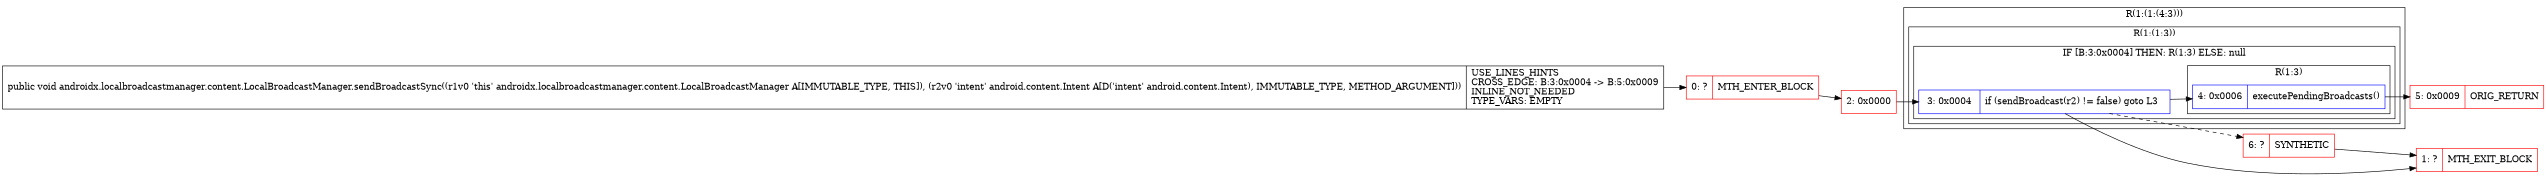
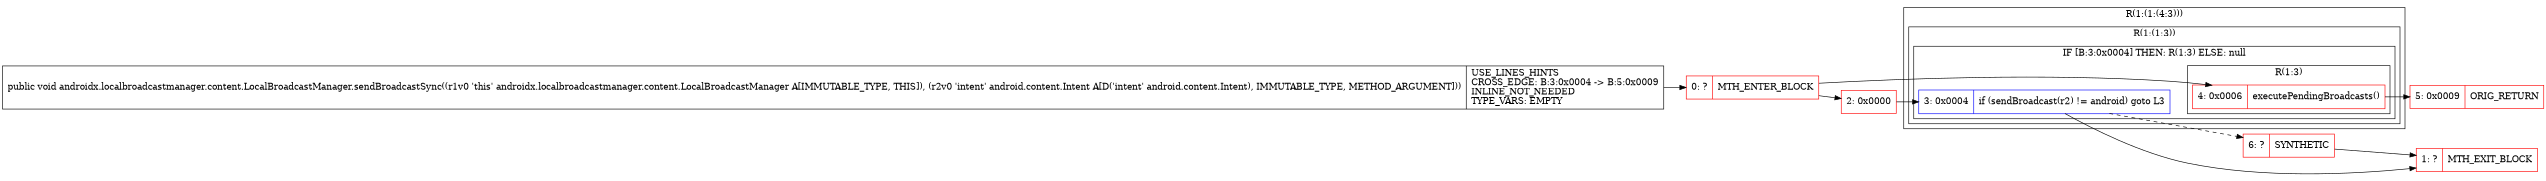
(2289, 97) -> (2289, 97)
(2178, 99) -> (2012, 77)
(2072, 102) -> (2072, 102)
